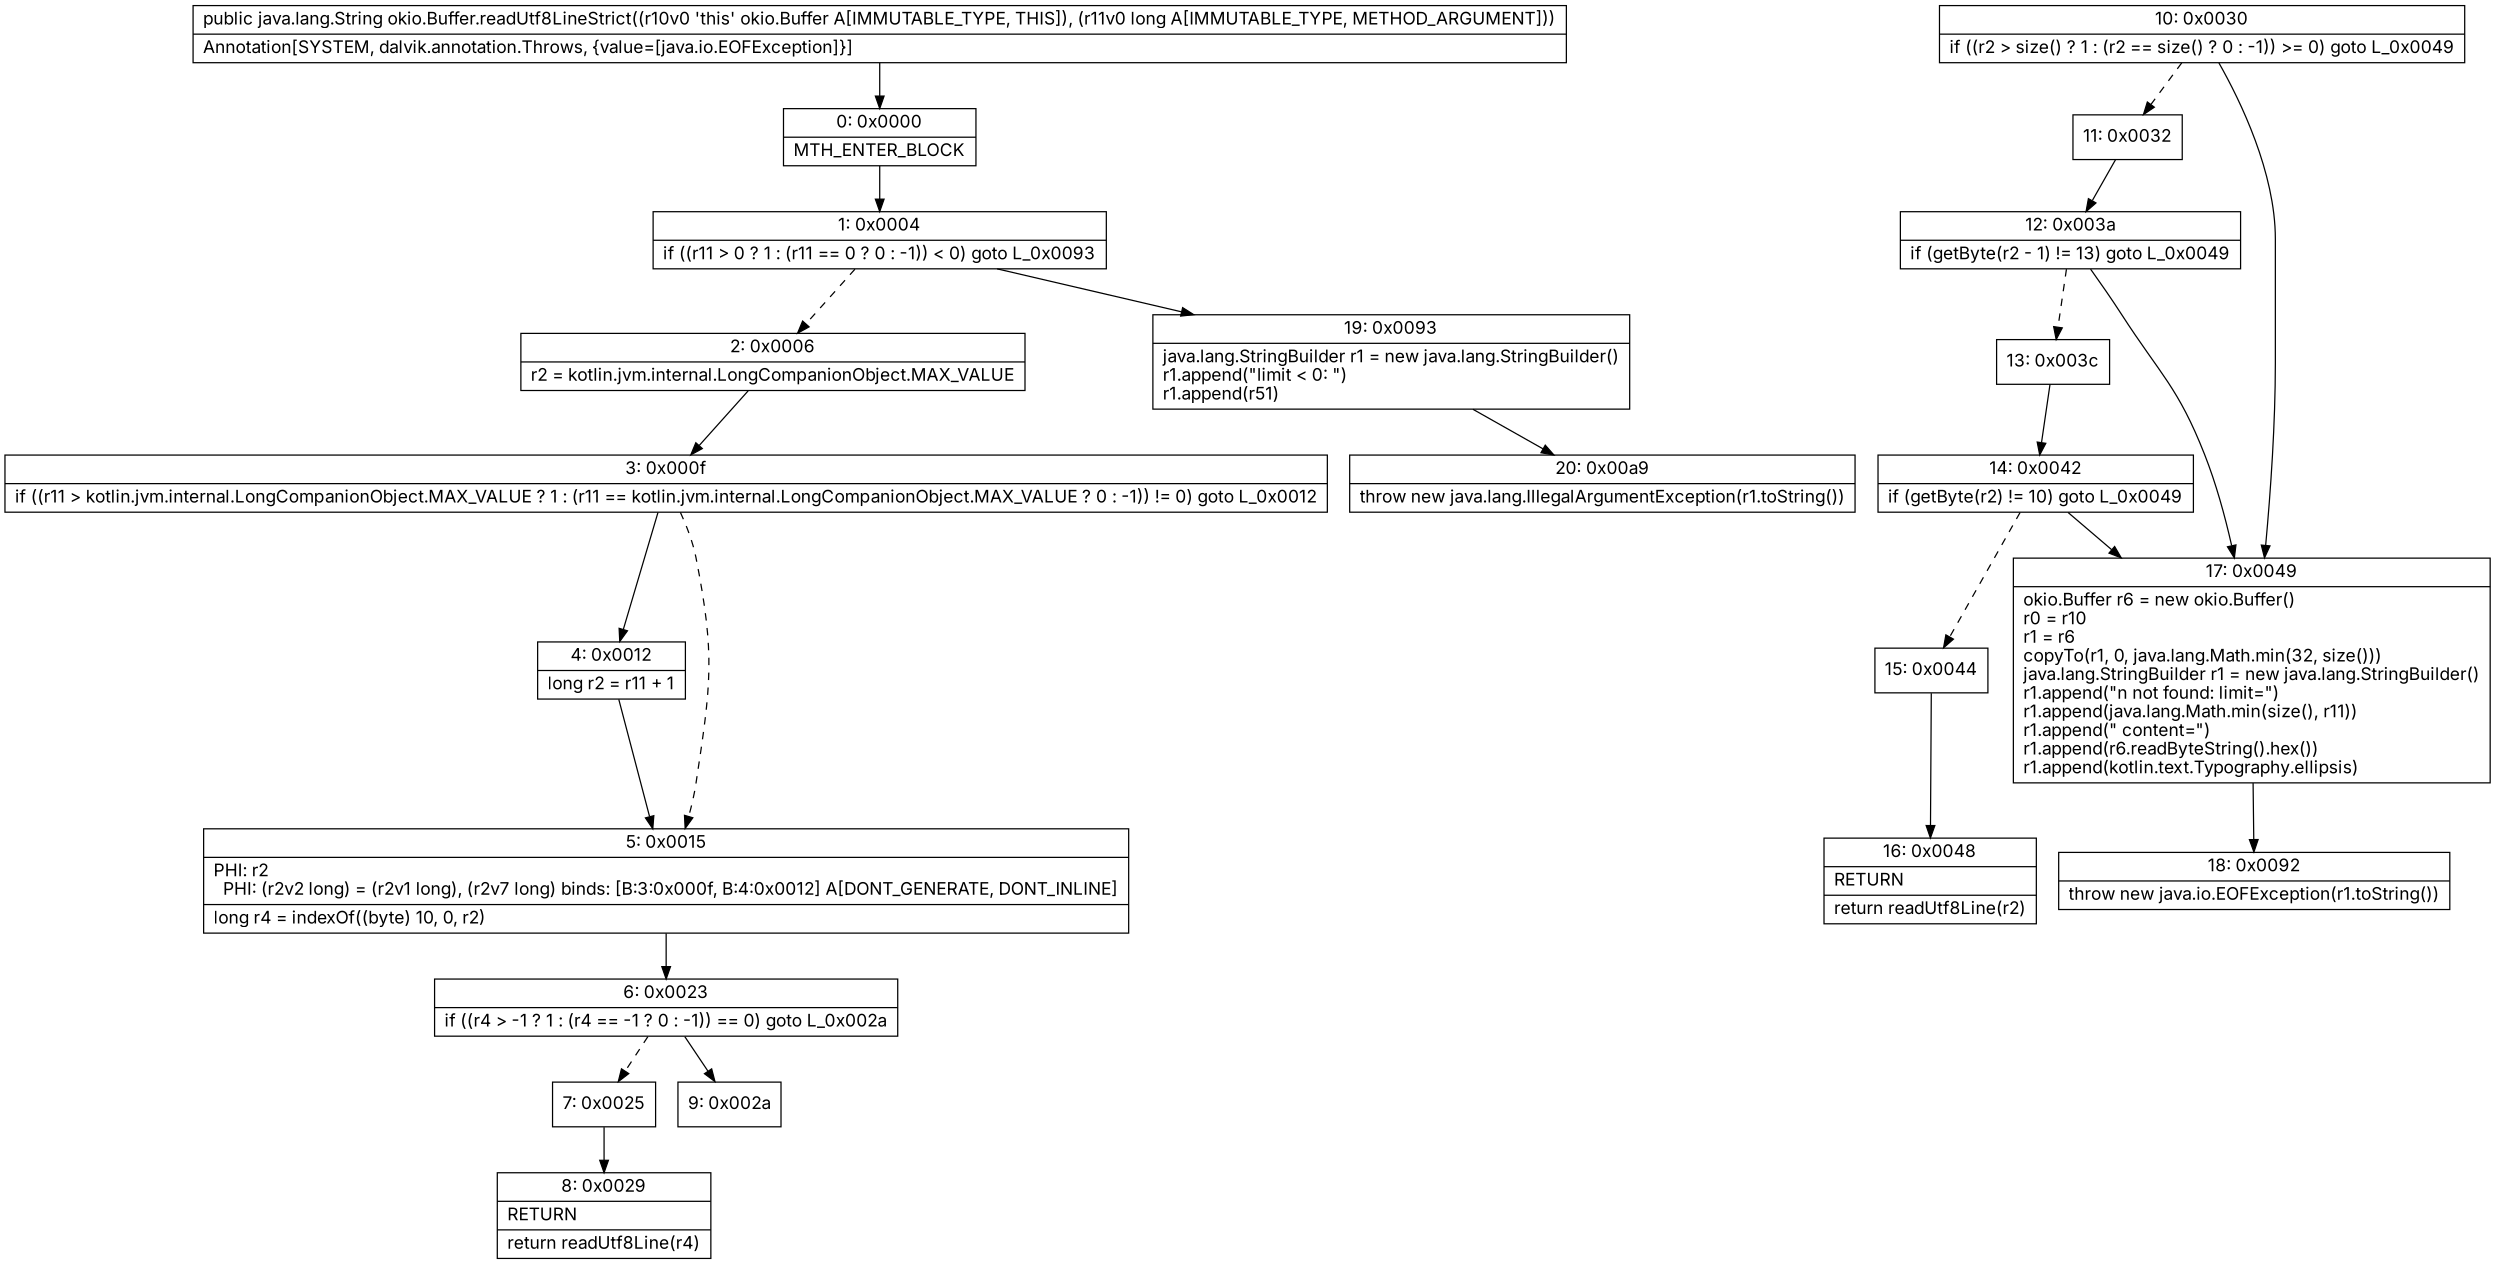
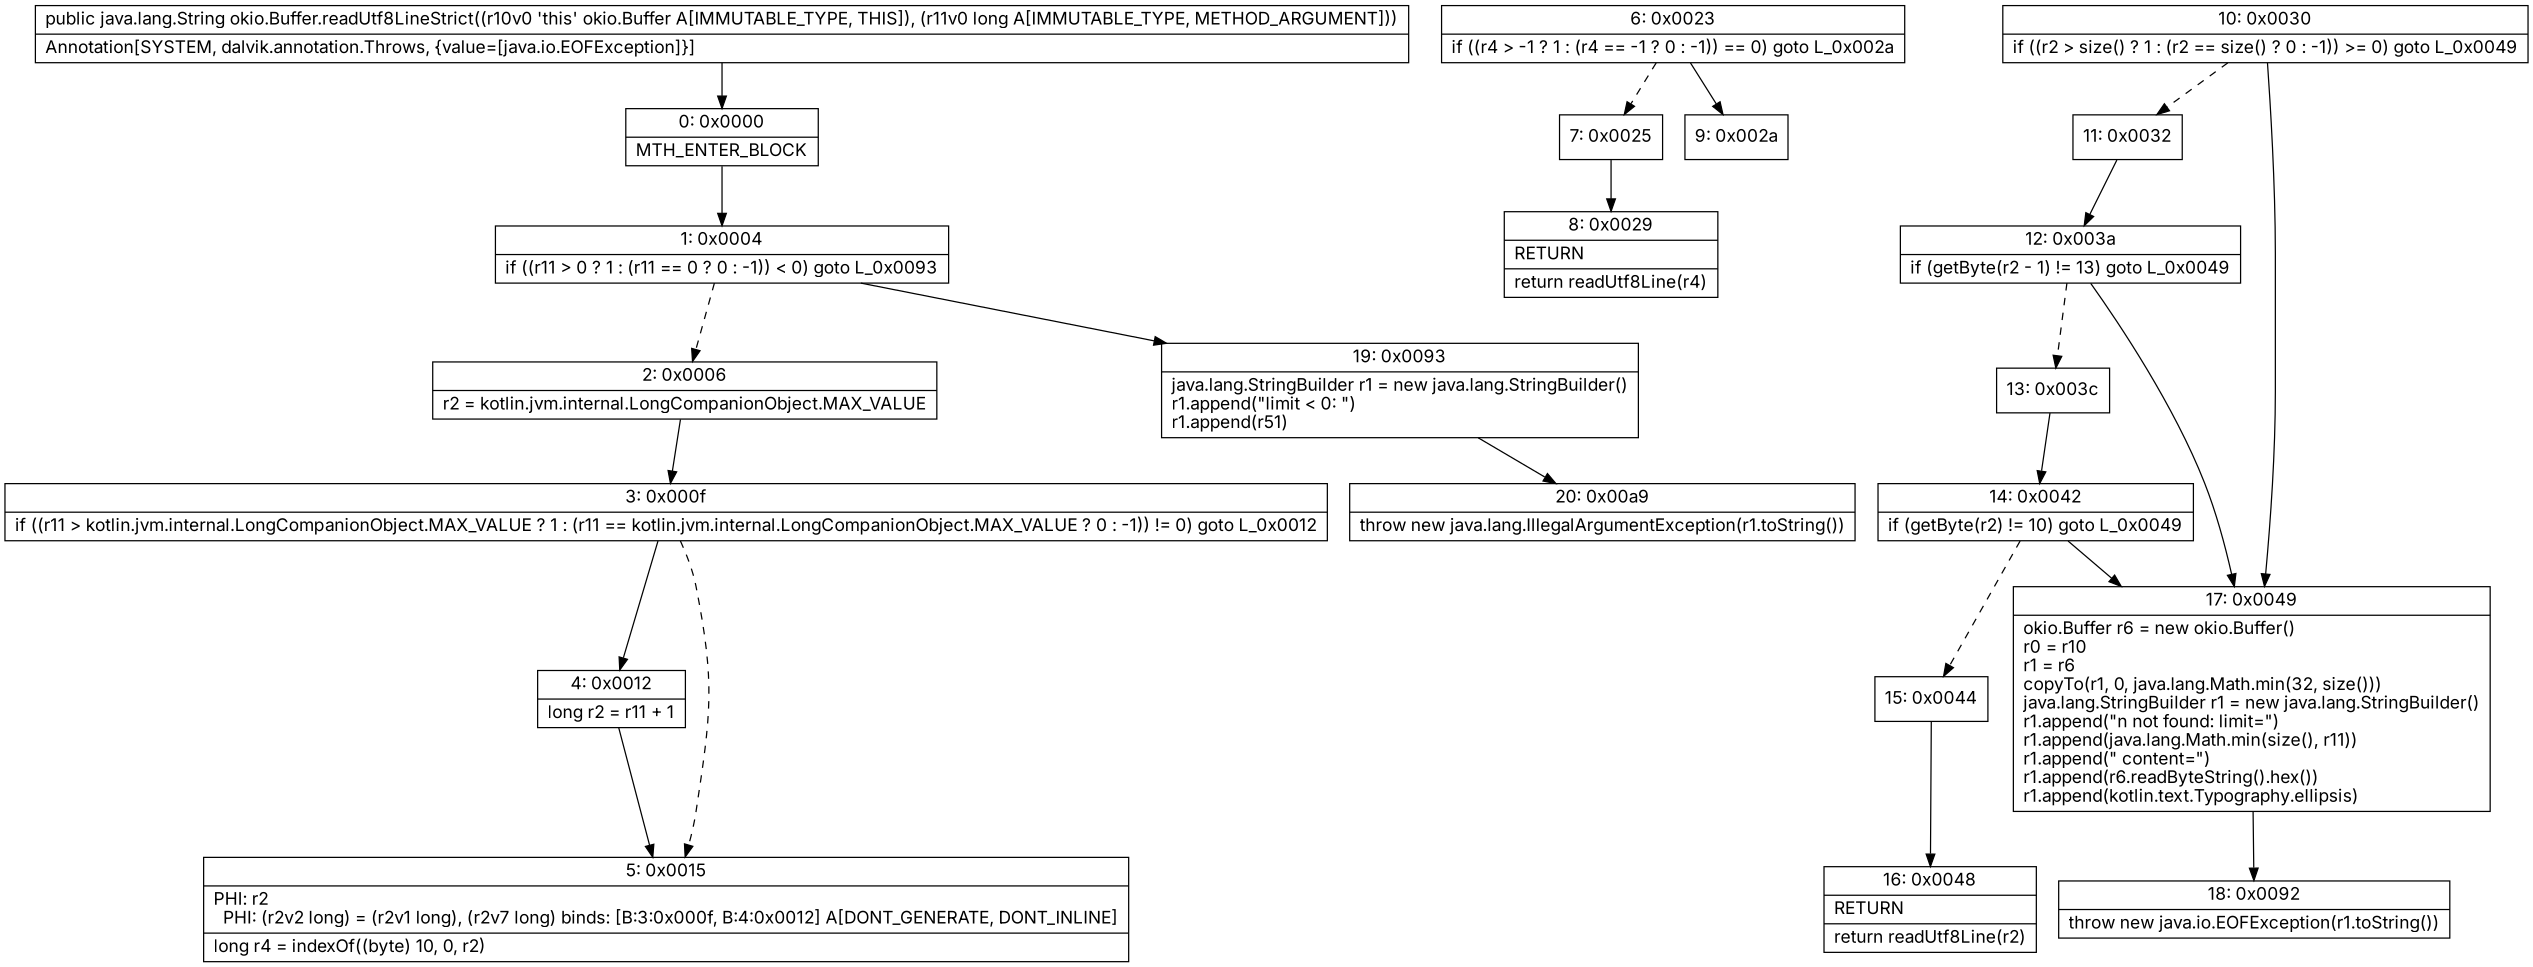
(666, 950) -> none
